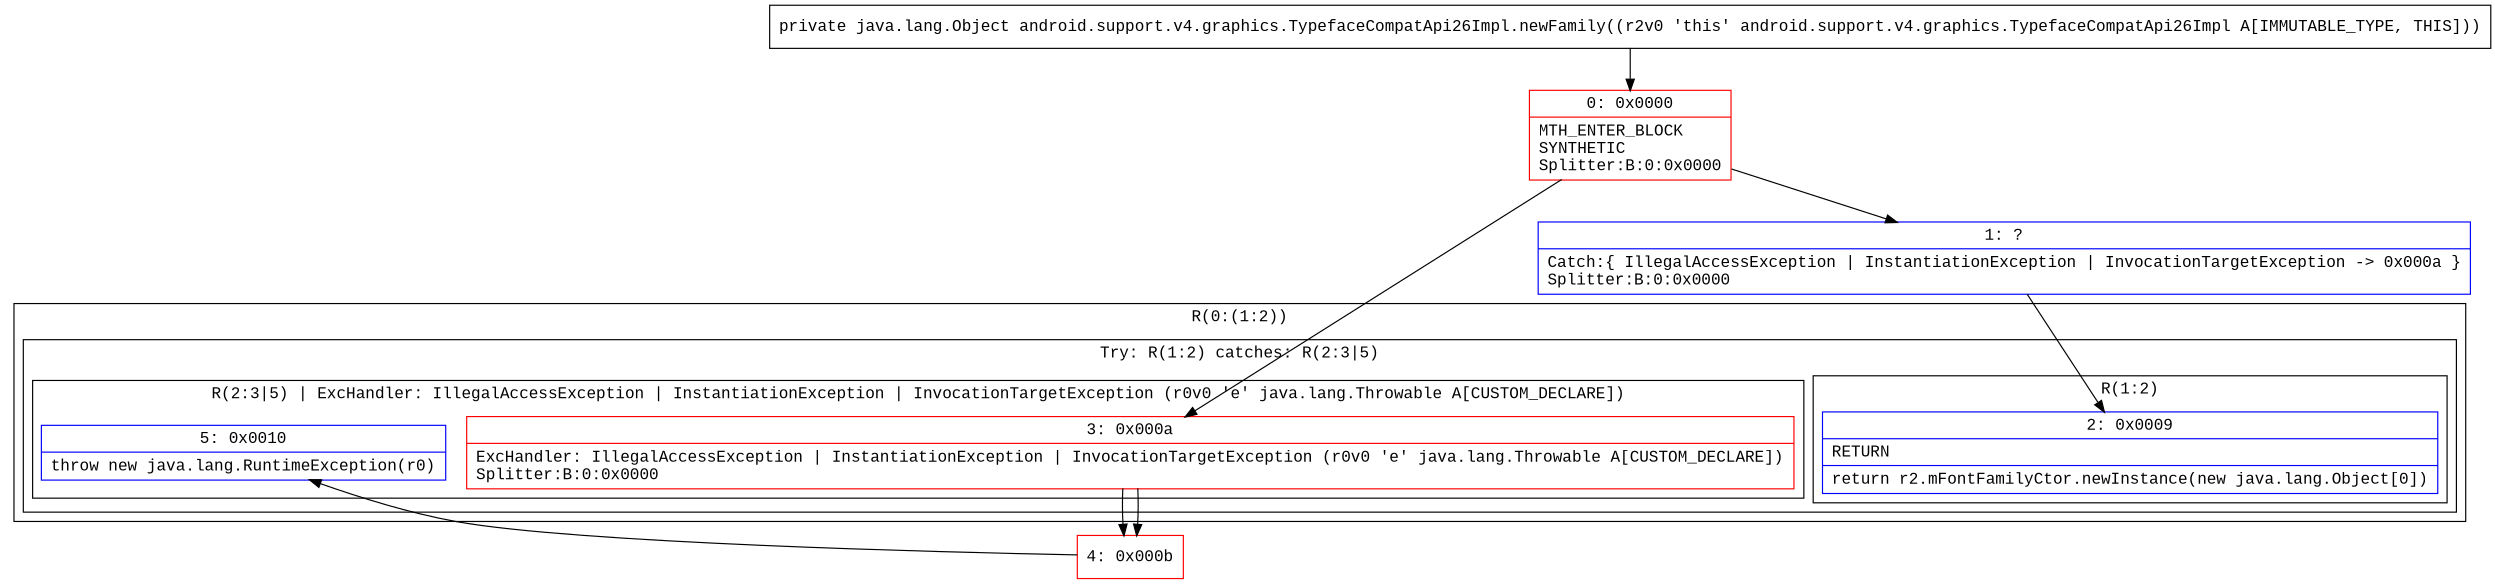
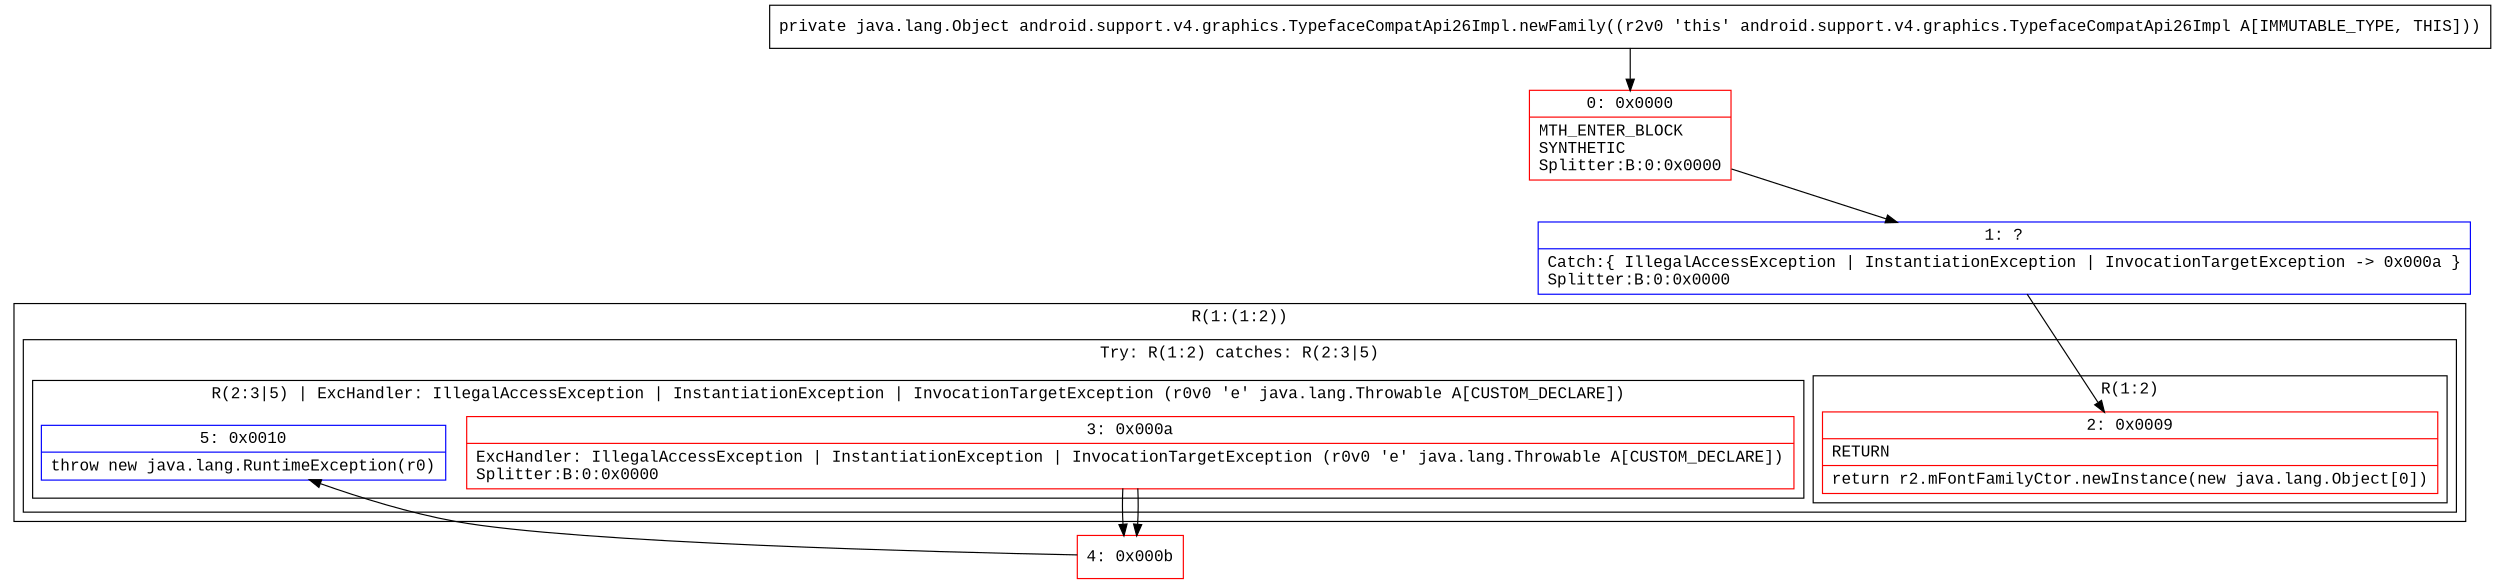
(1378, 295) -> none
(1240, 317) -> (1240, 317)
(2130, 453) -> (2130, 453)
